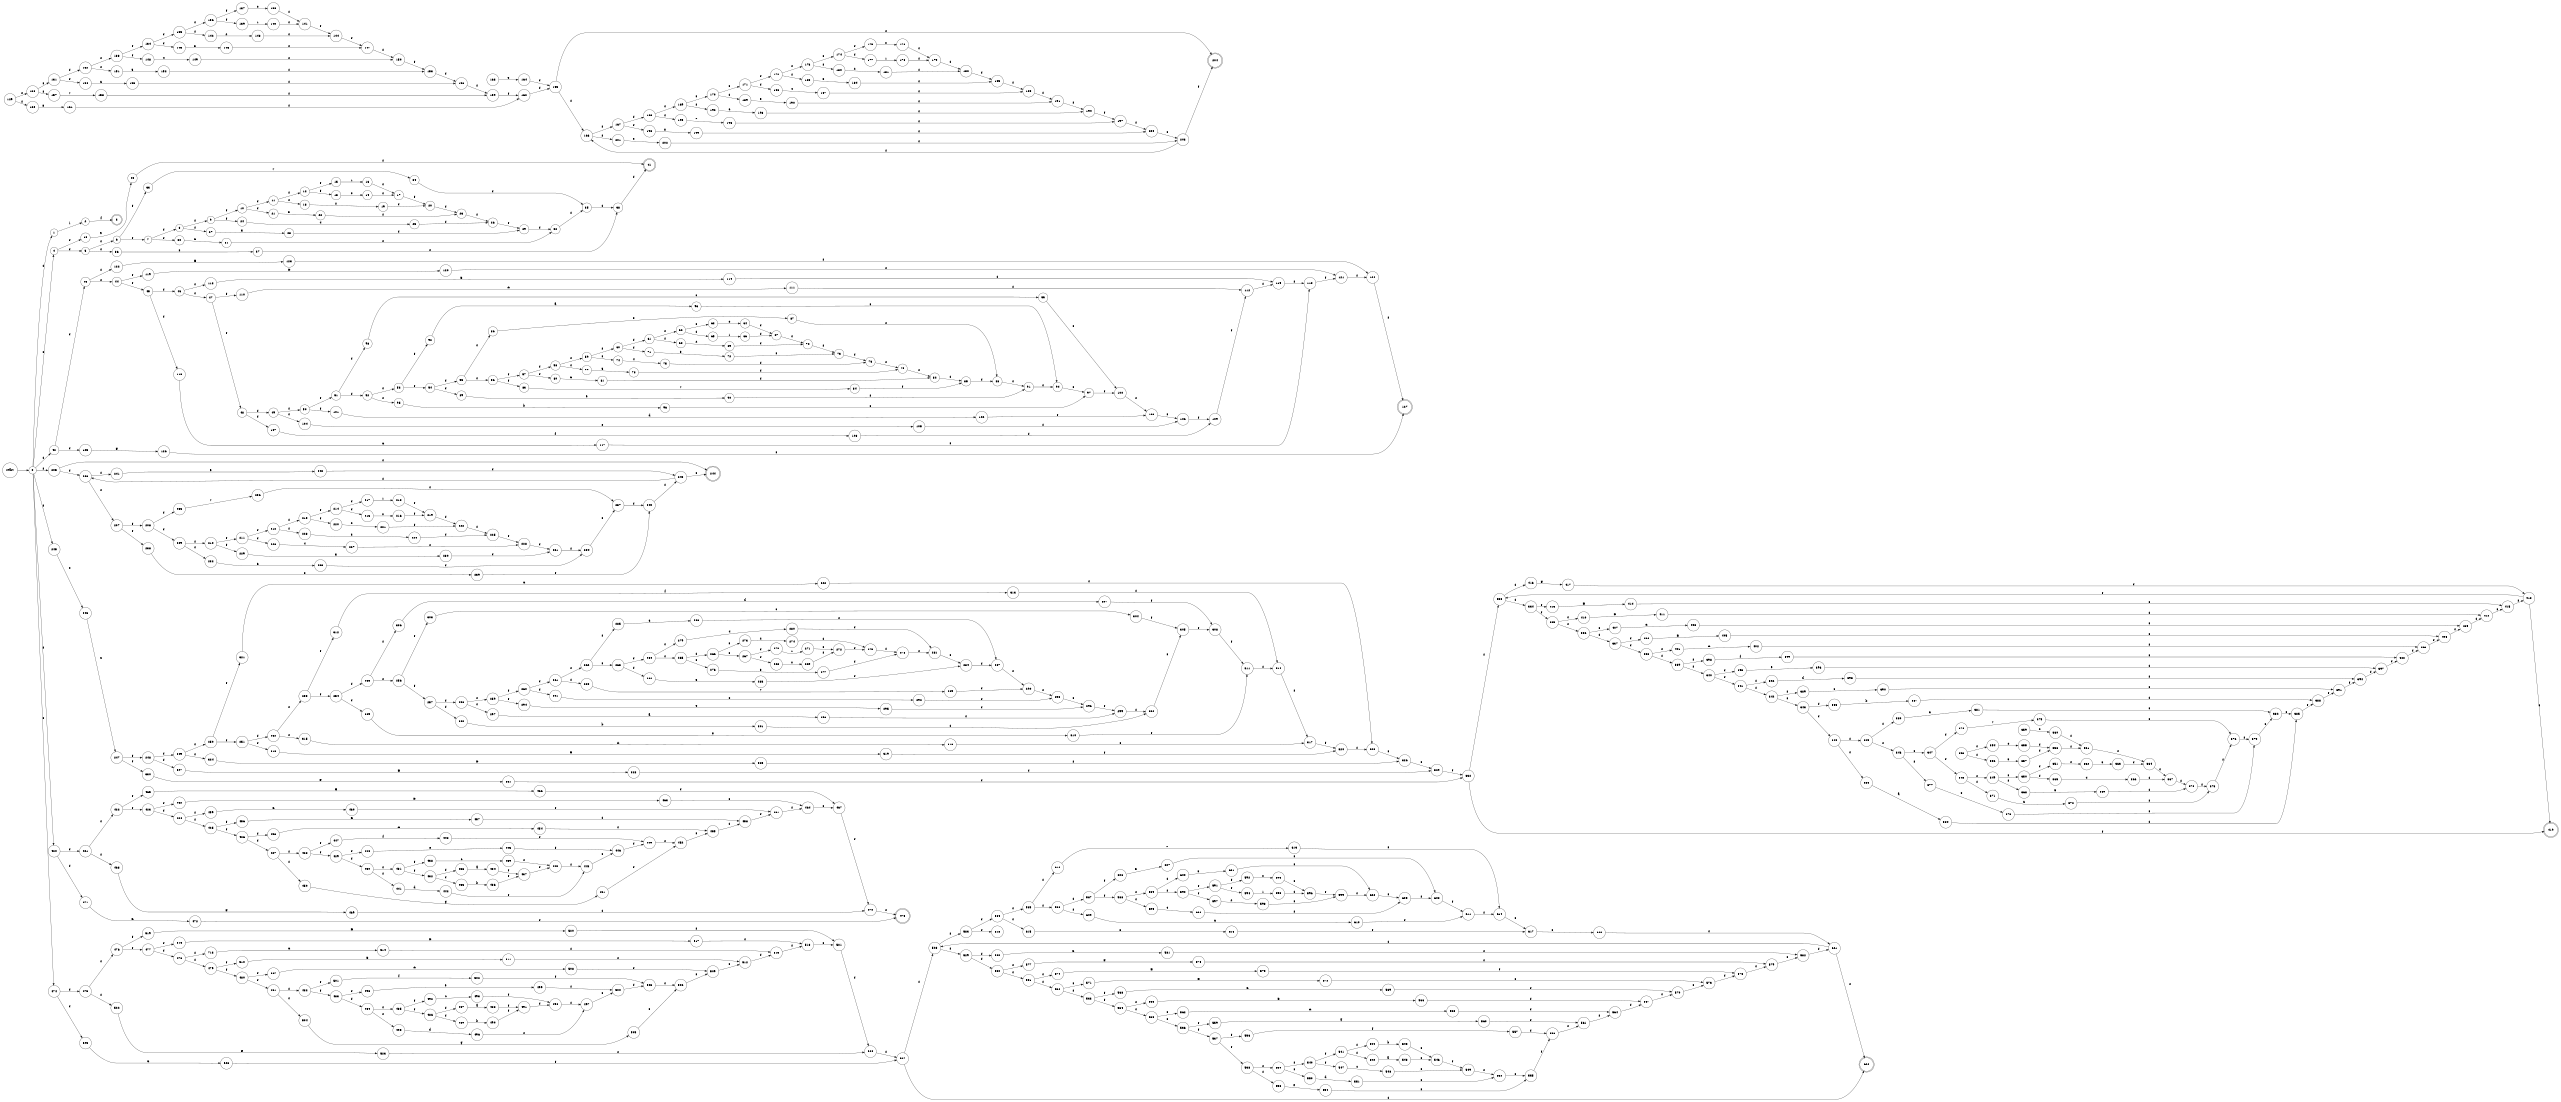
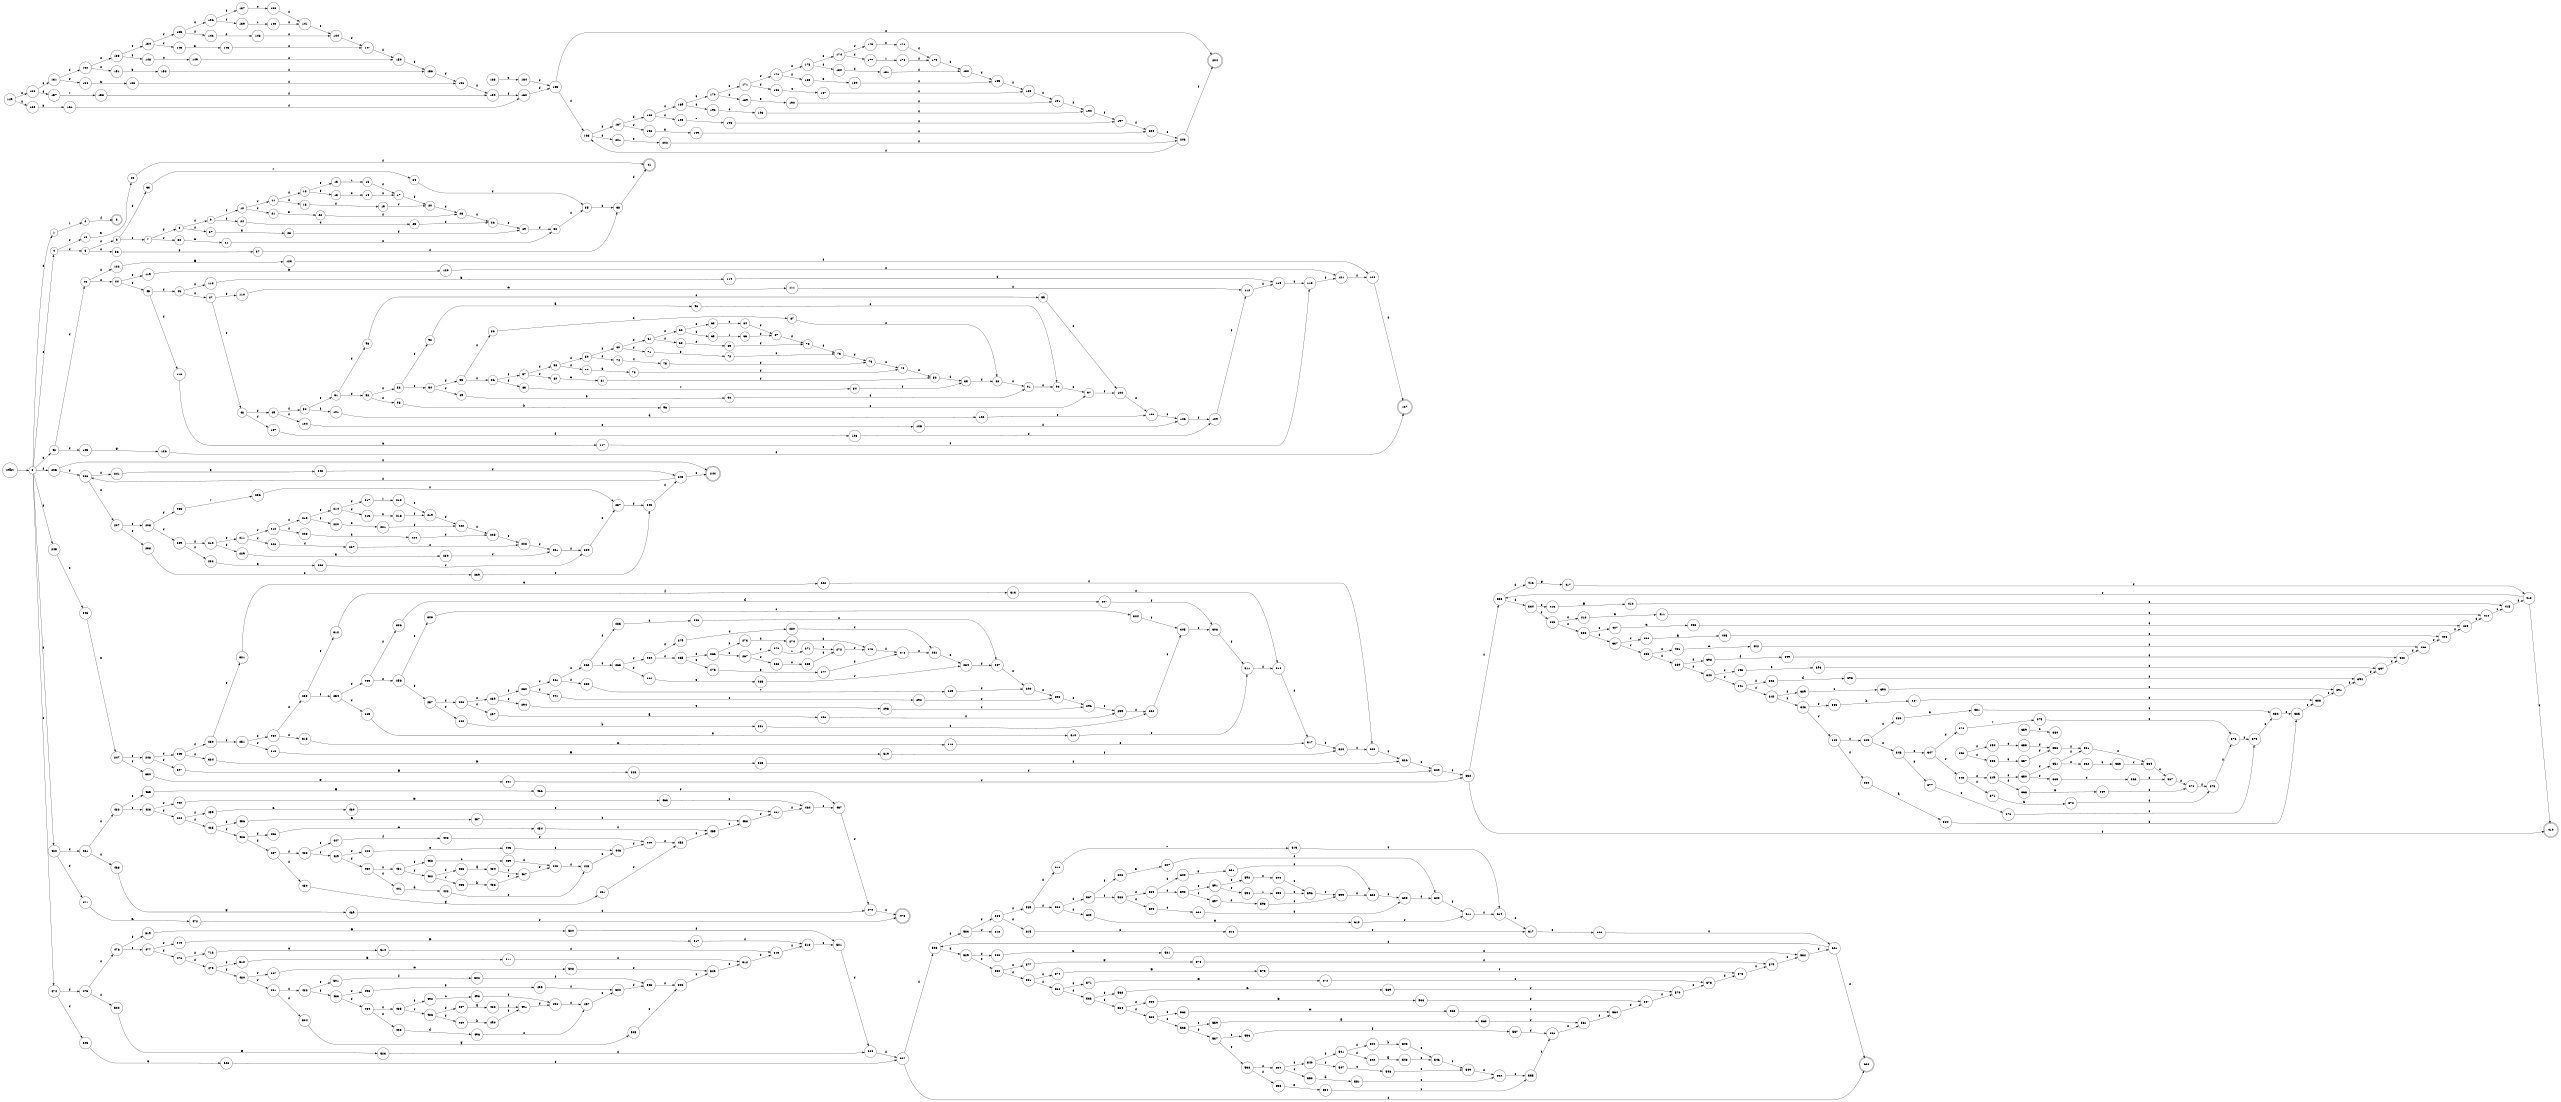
(2070, 740) -> (2070, 757)
